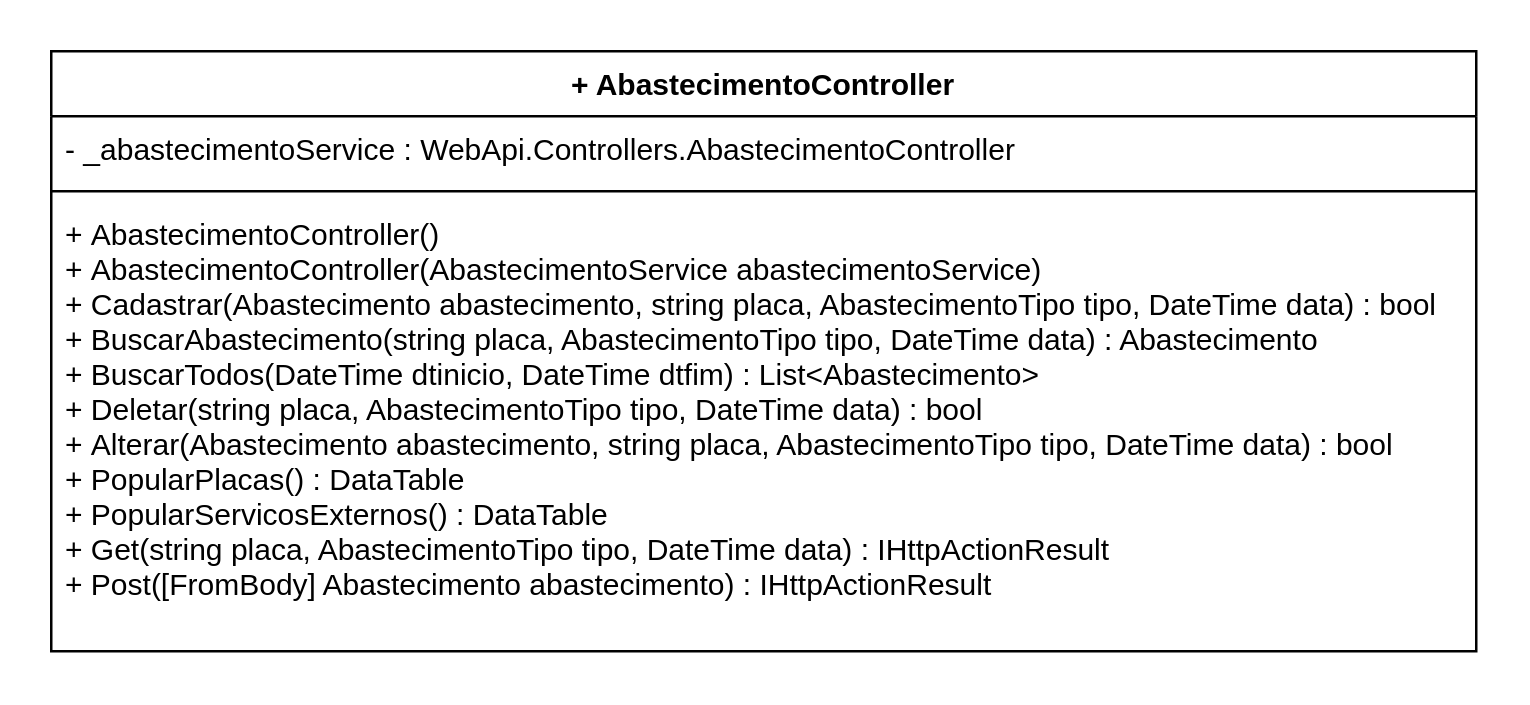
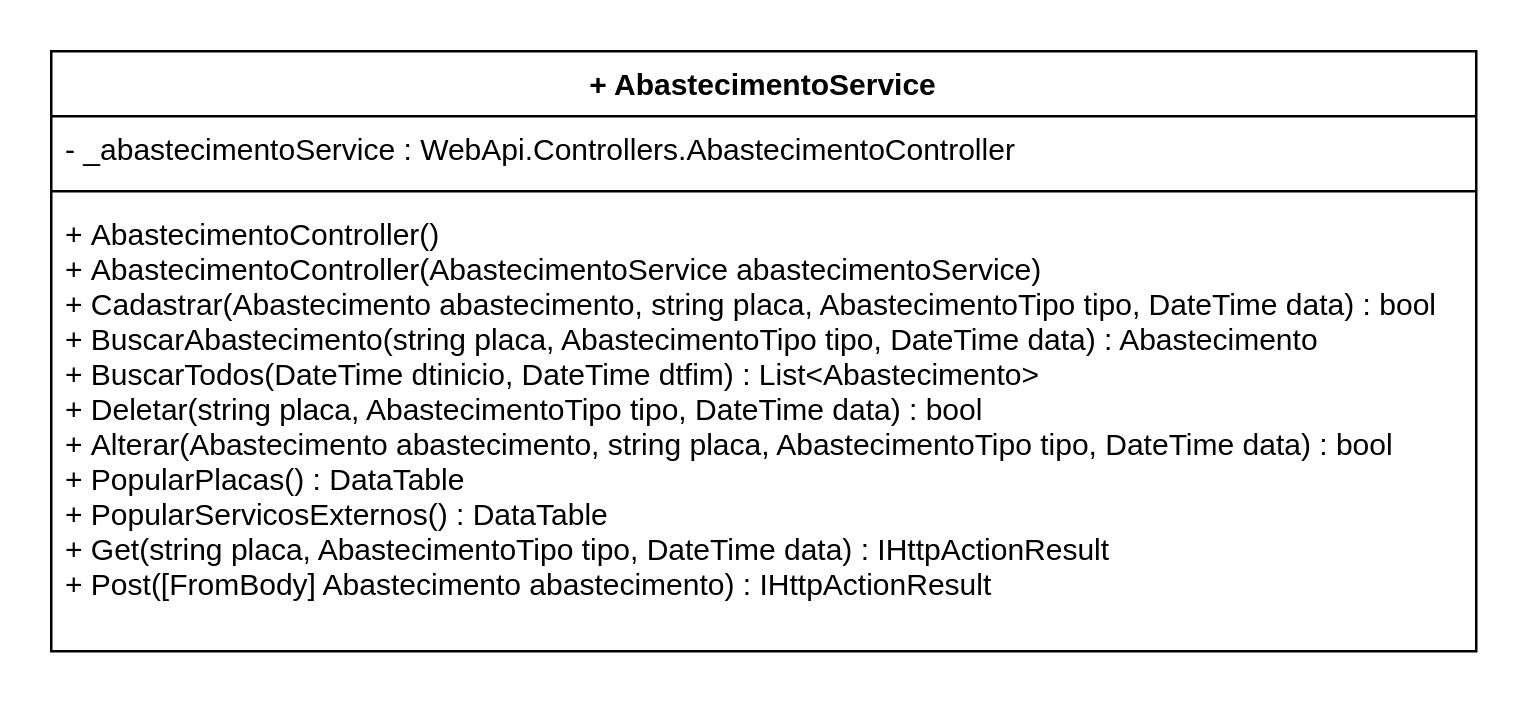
(763, 85) -> (763, 85)
